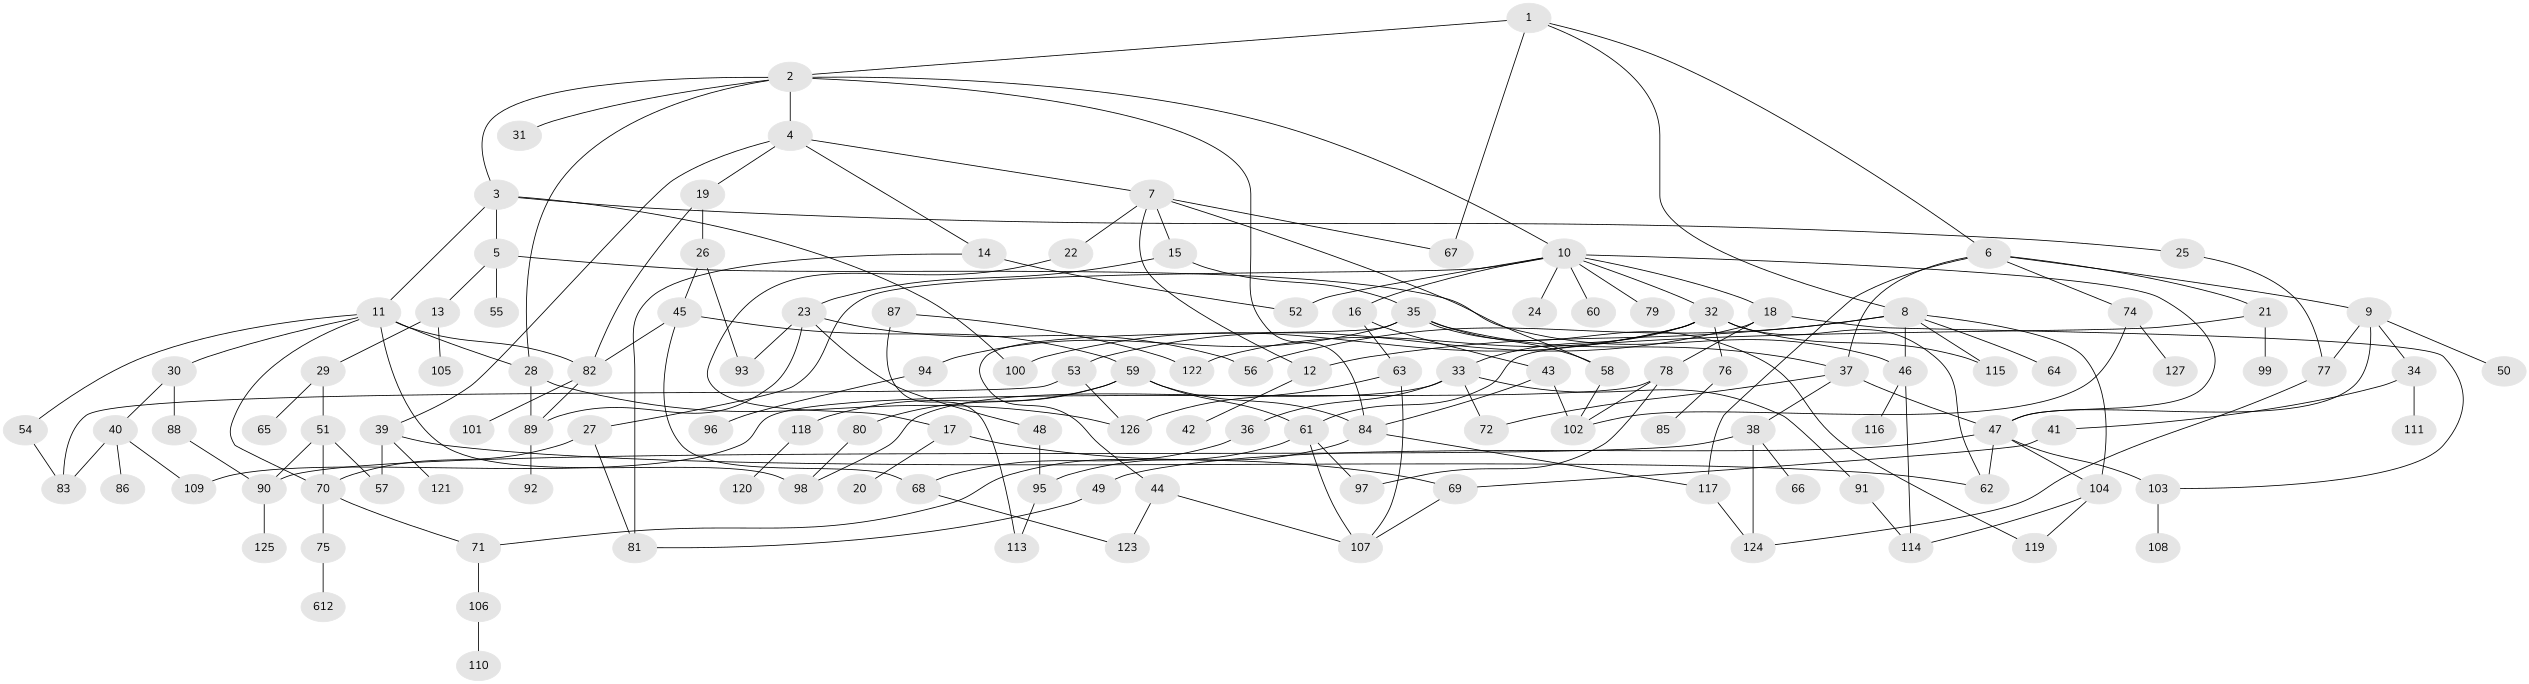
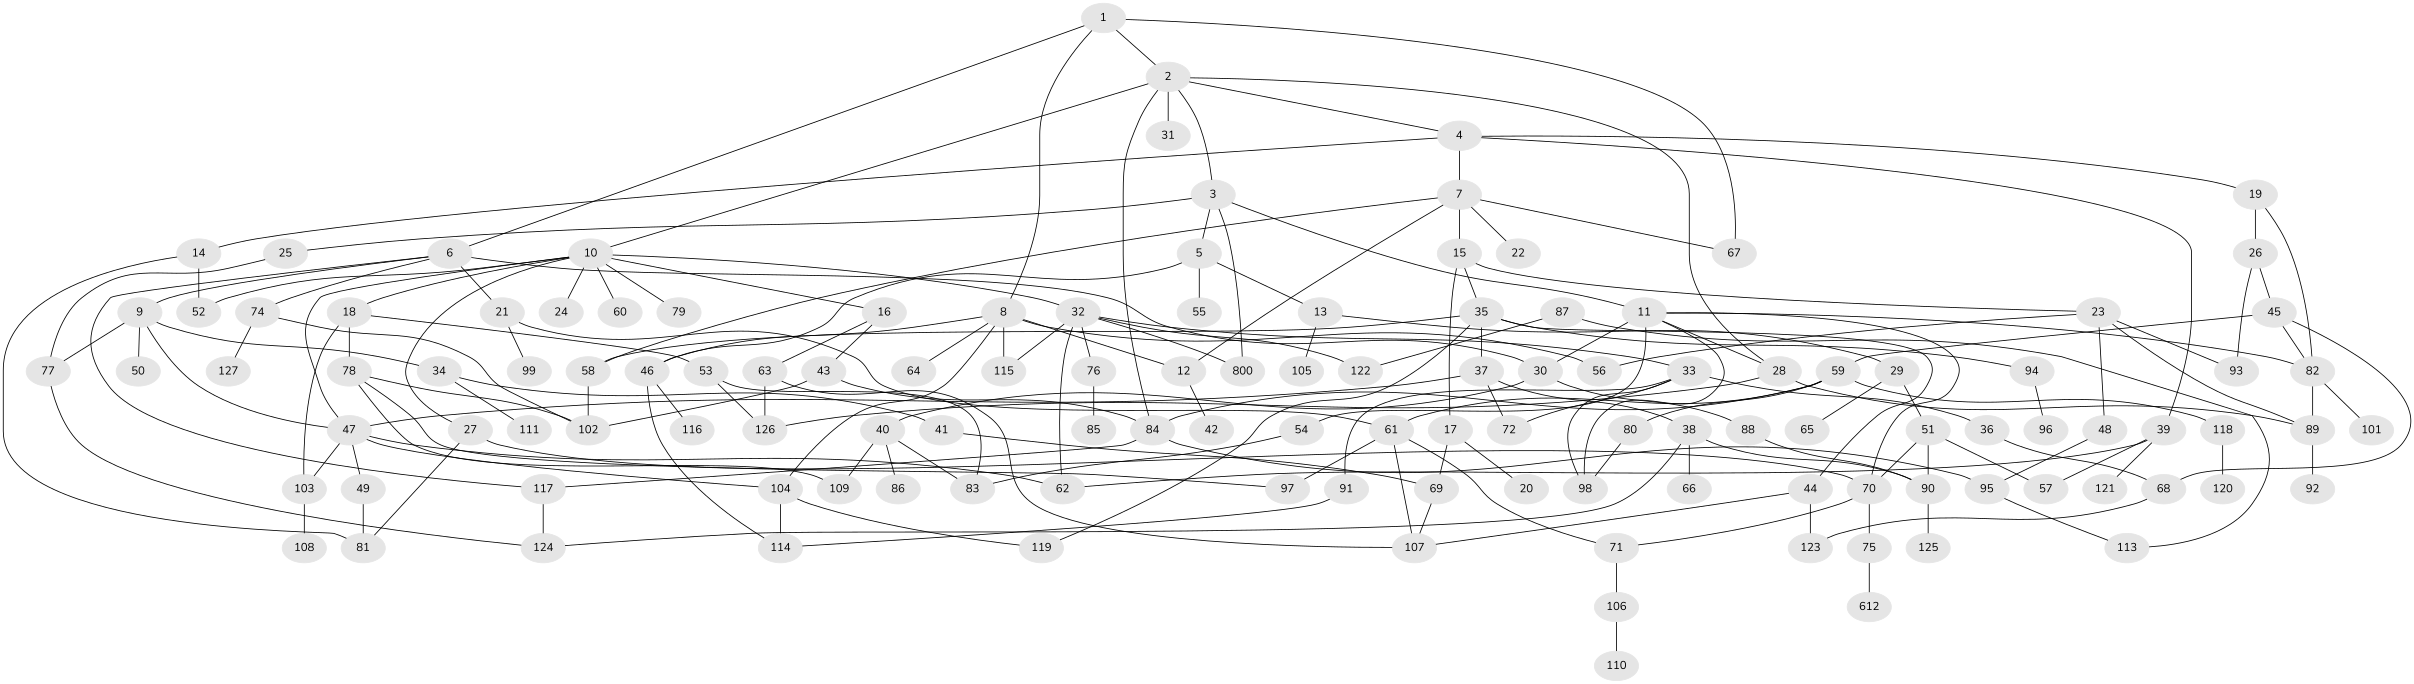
(1890, 287) -> (1003, 283)
(746, 308) -> (1449, 353)
(1015, 371) -> (1243, 371)
